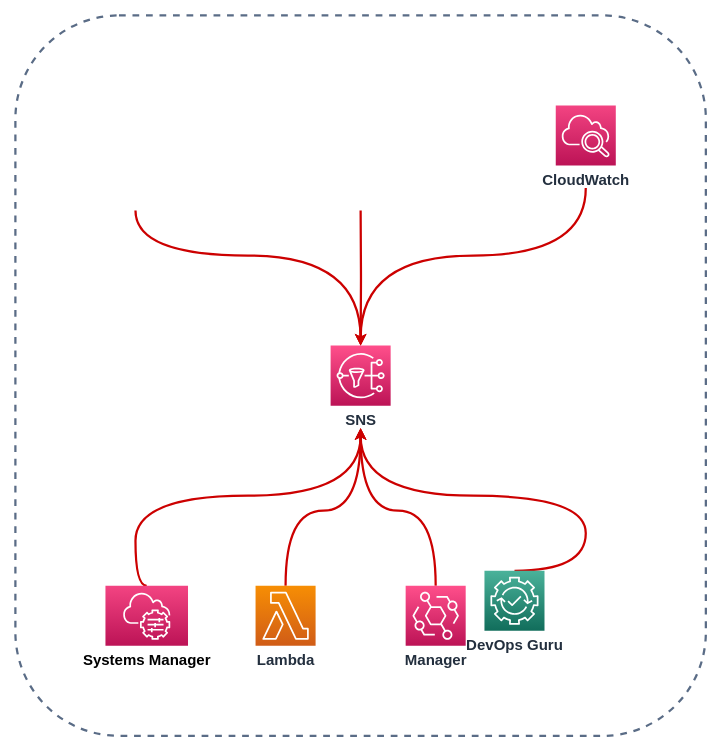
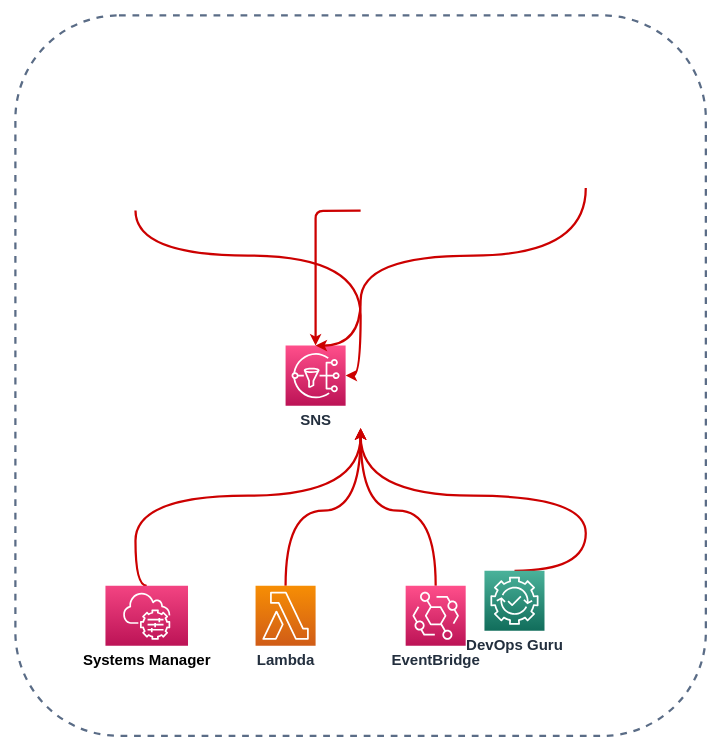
(585, 135) -> none
(360, 375) -> (315, 375)
(436, 660) -> (436, 660)
